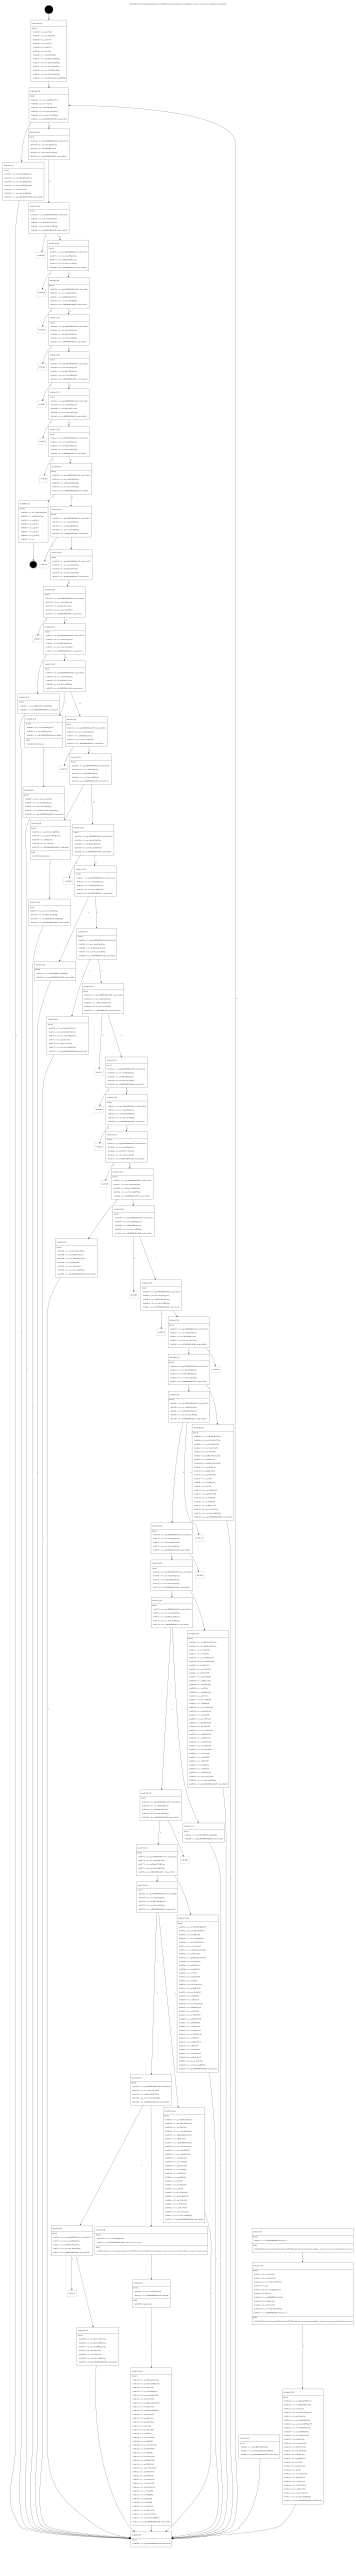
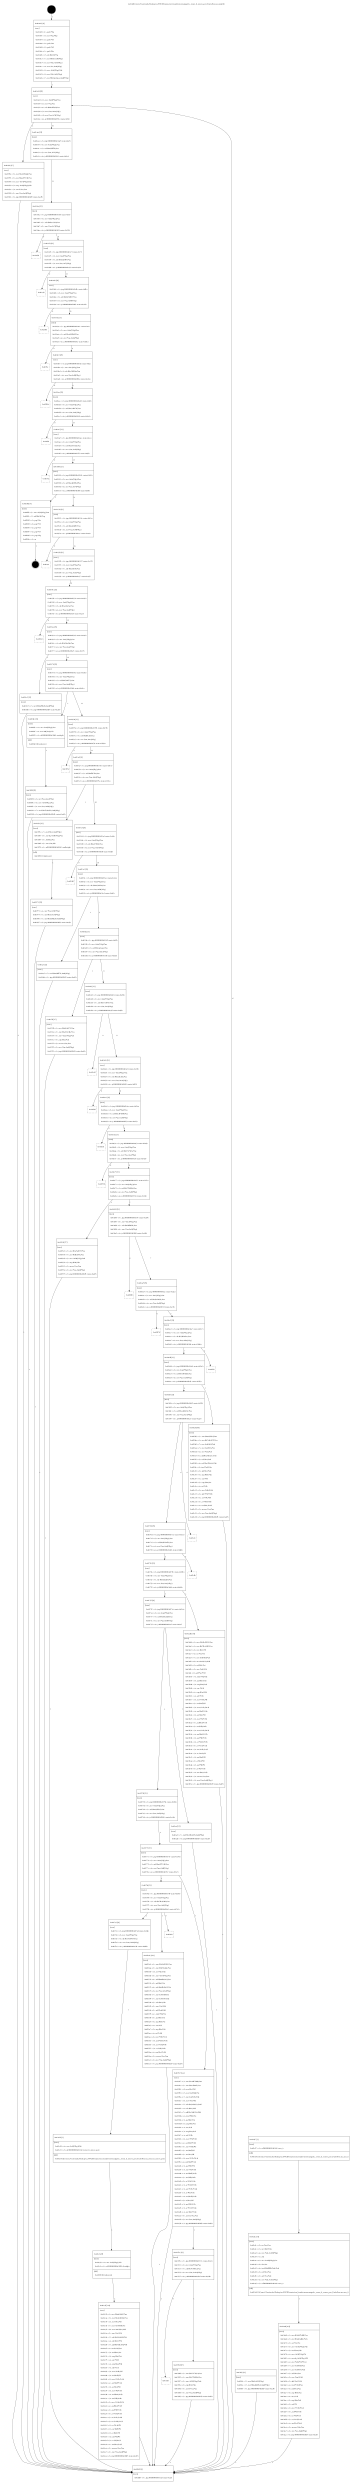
(176, 1838) -> (166, 1921)
(112, 2165) -> (193, 2237)
